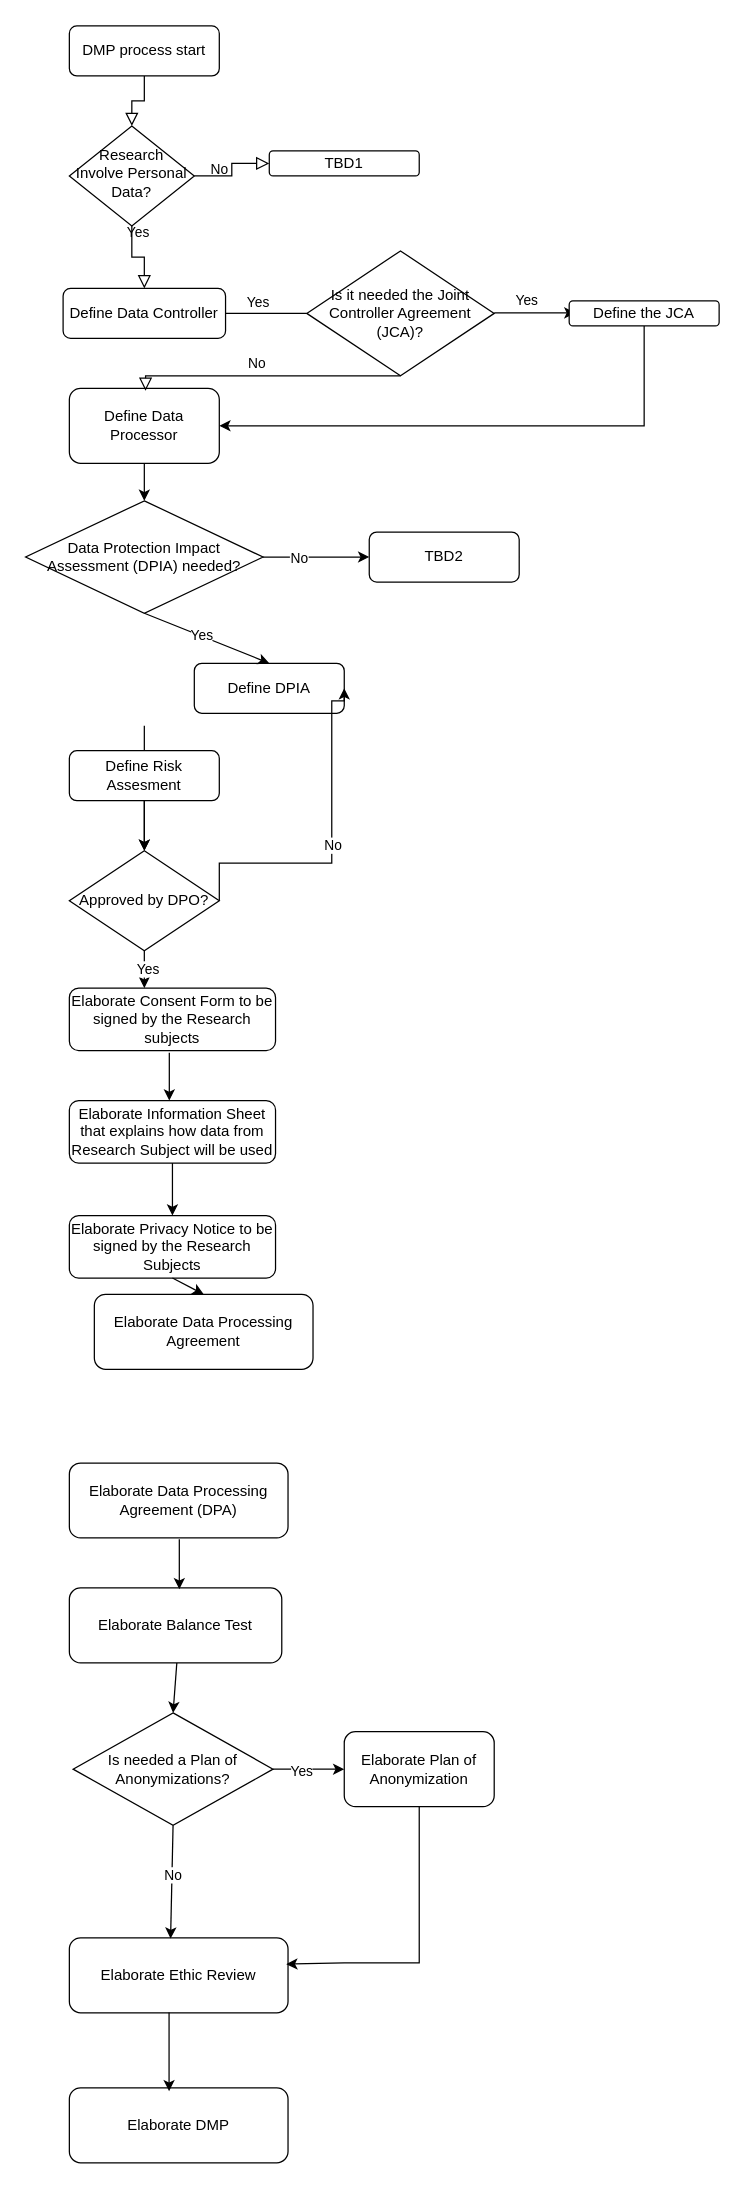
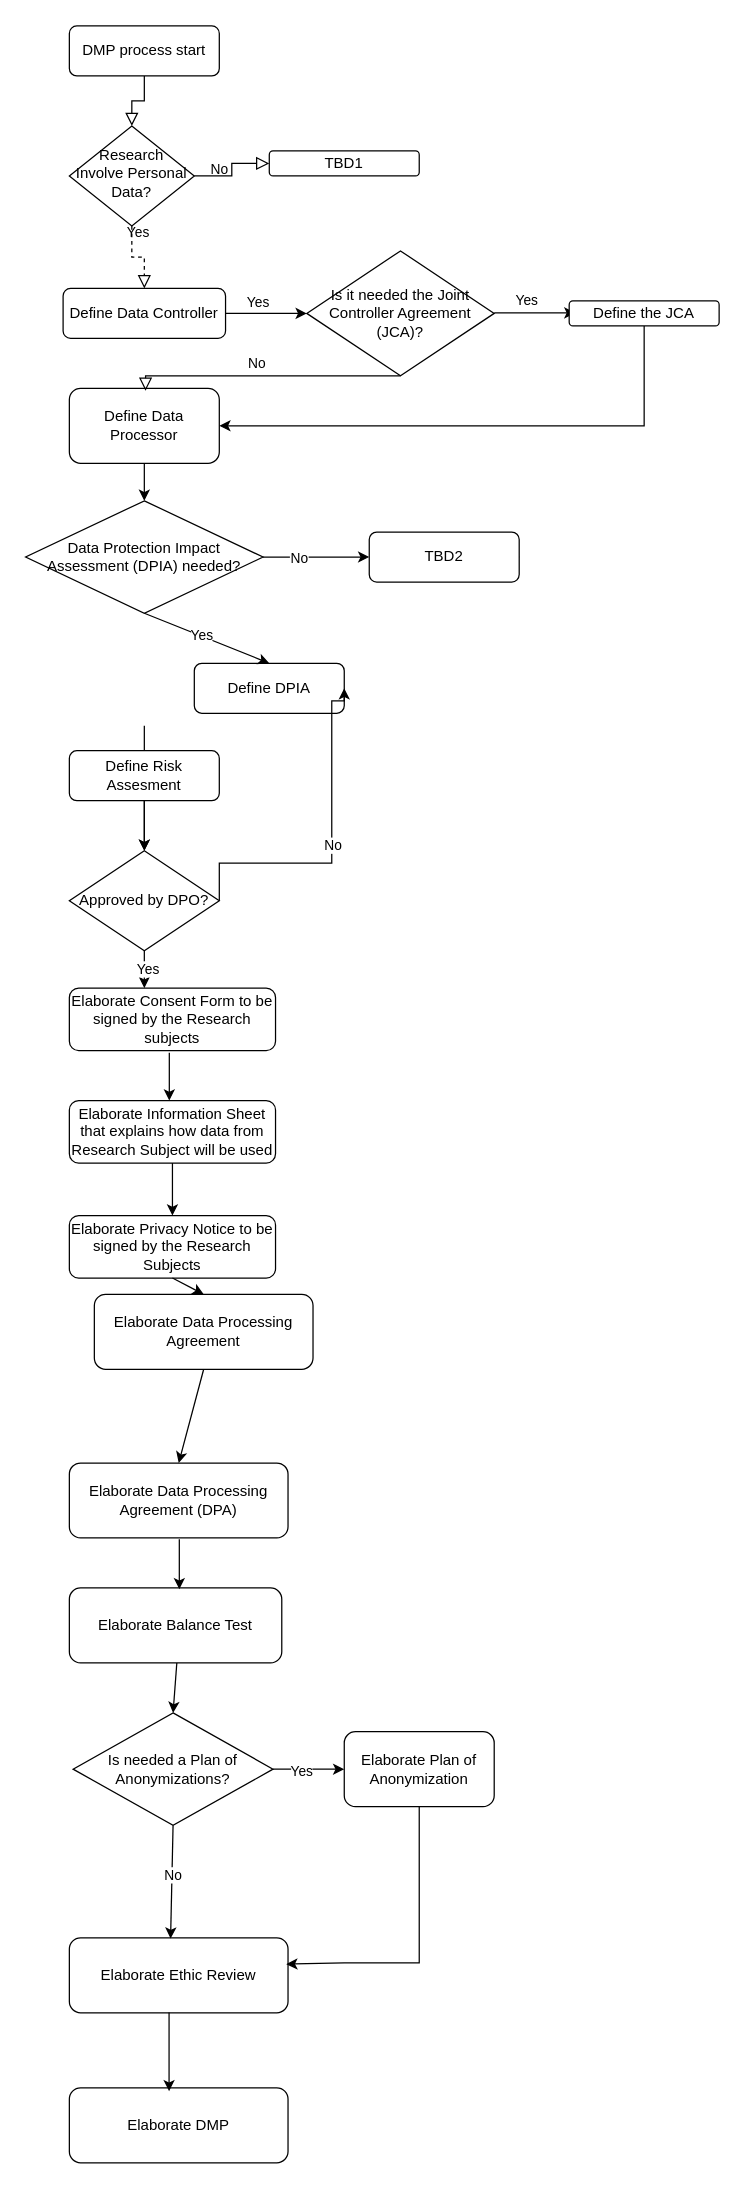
(132, 257) -> (132, 257)
(300, 313) -> (297, 313)
none -> (192, 1412)
